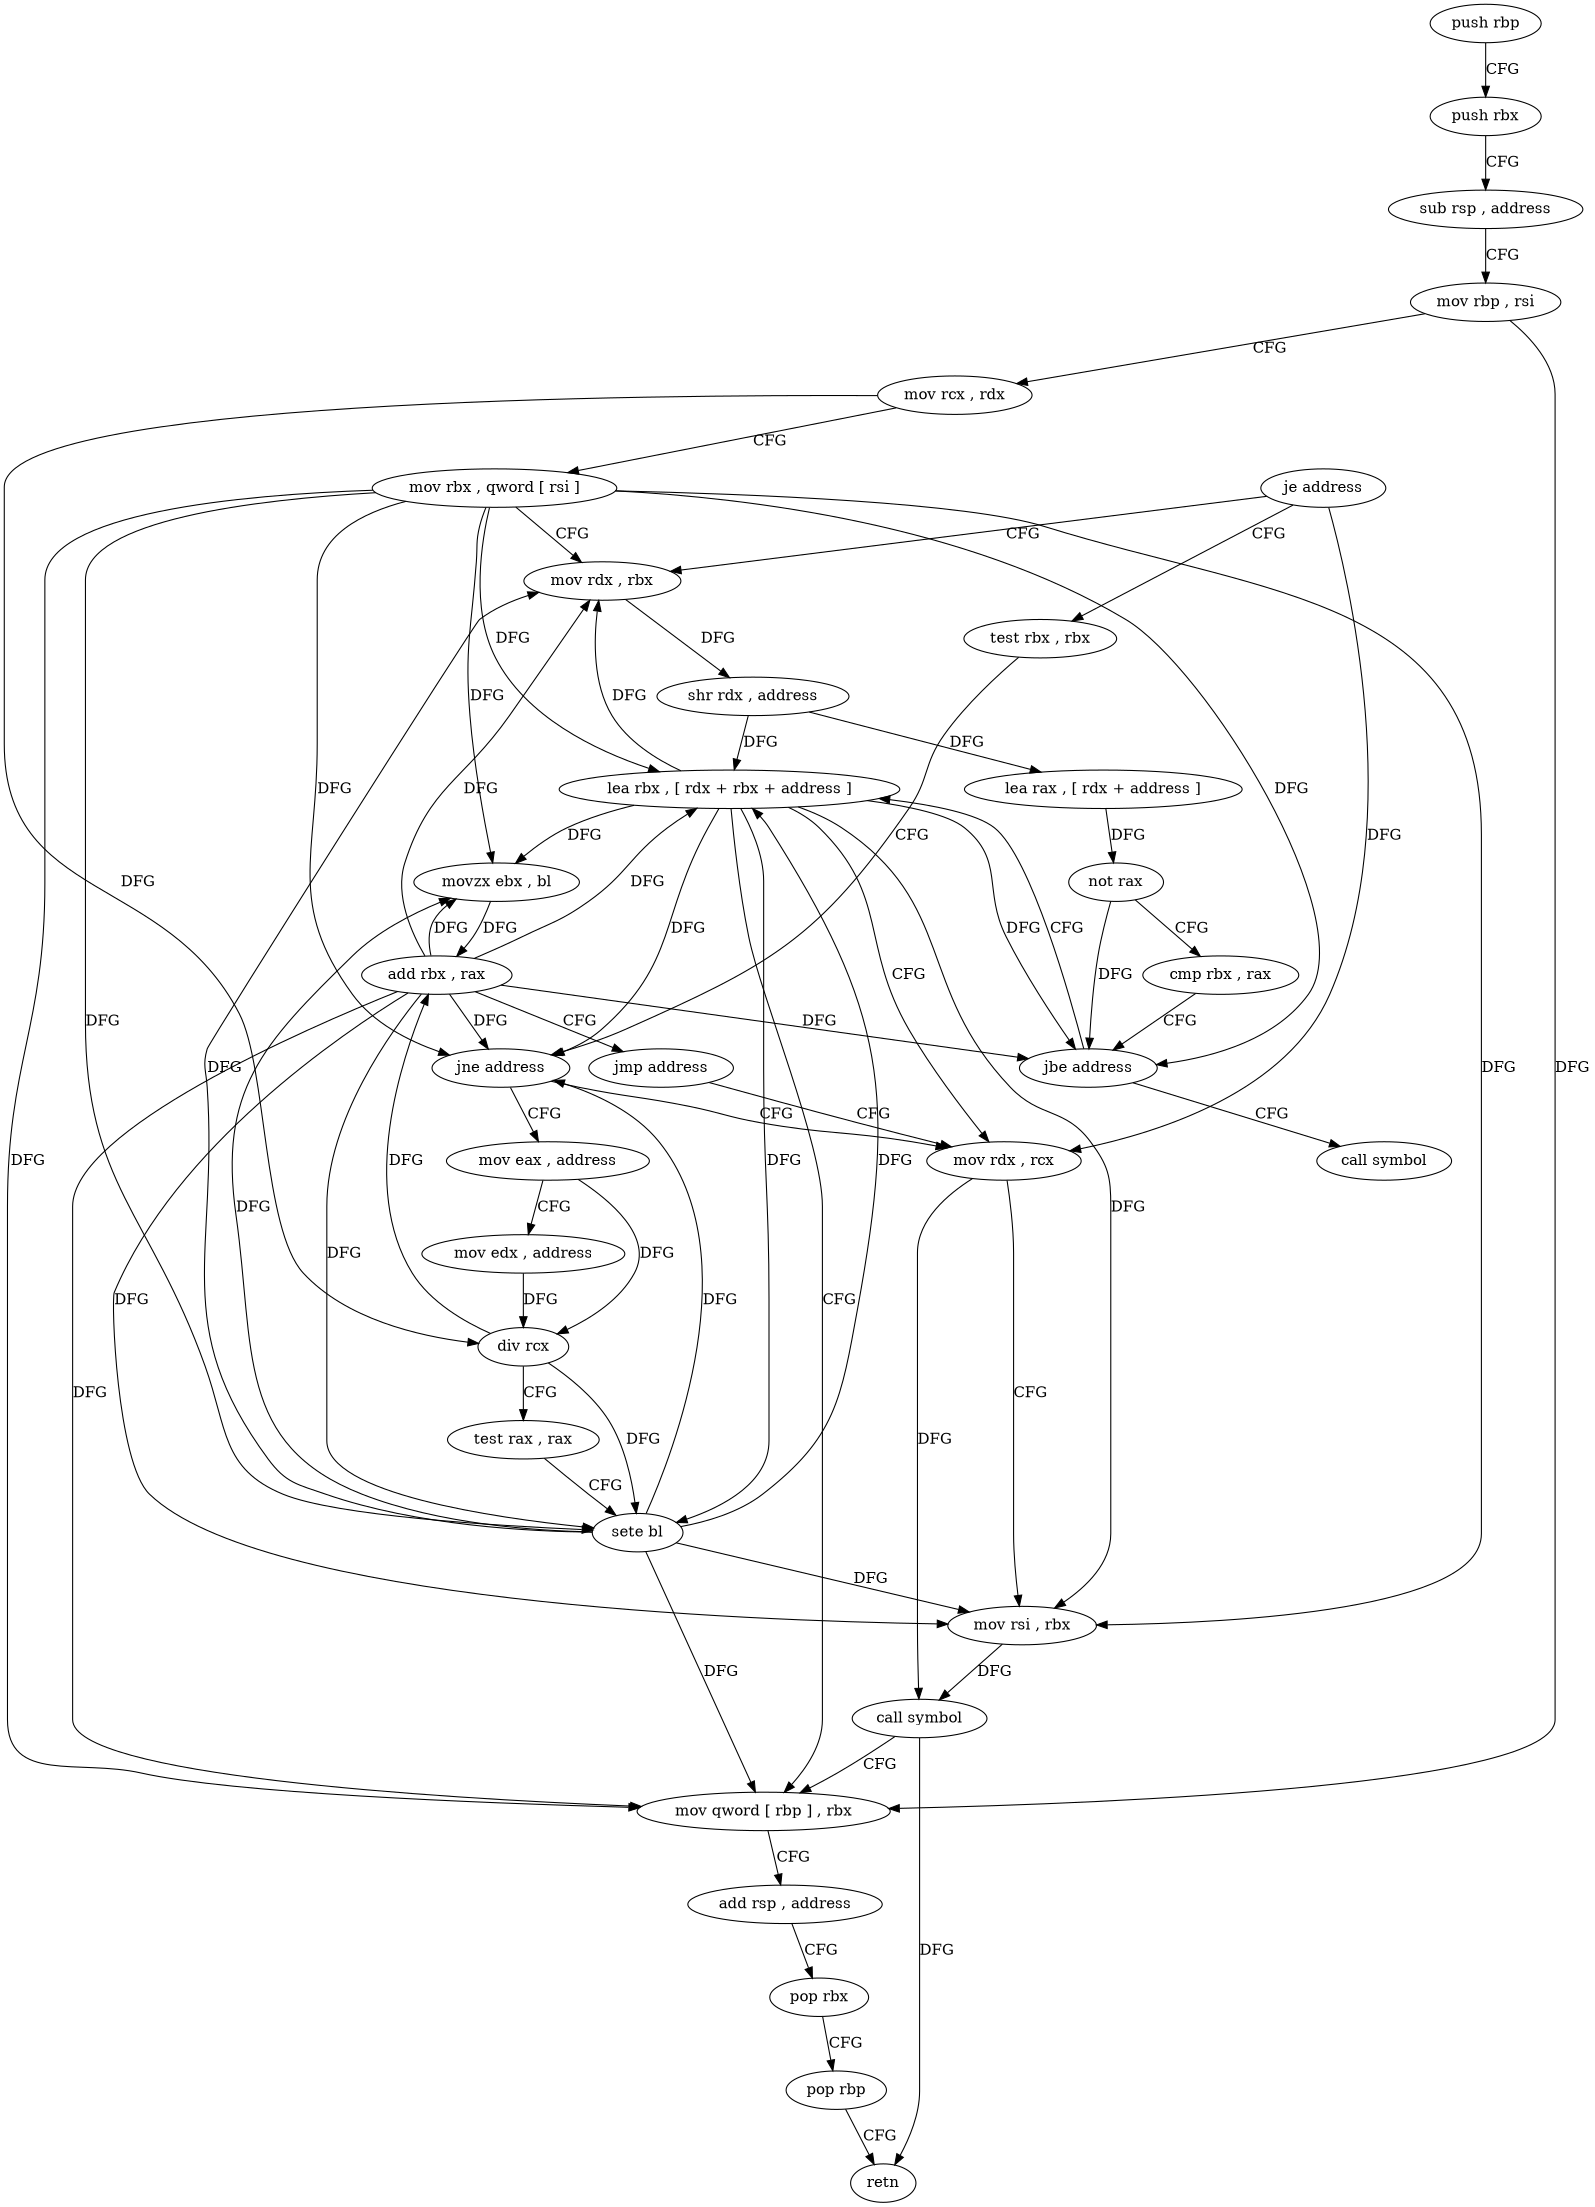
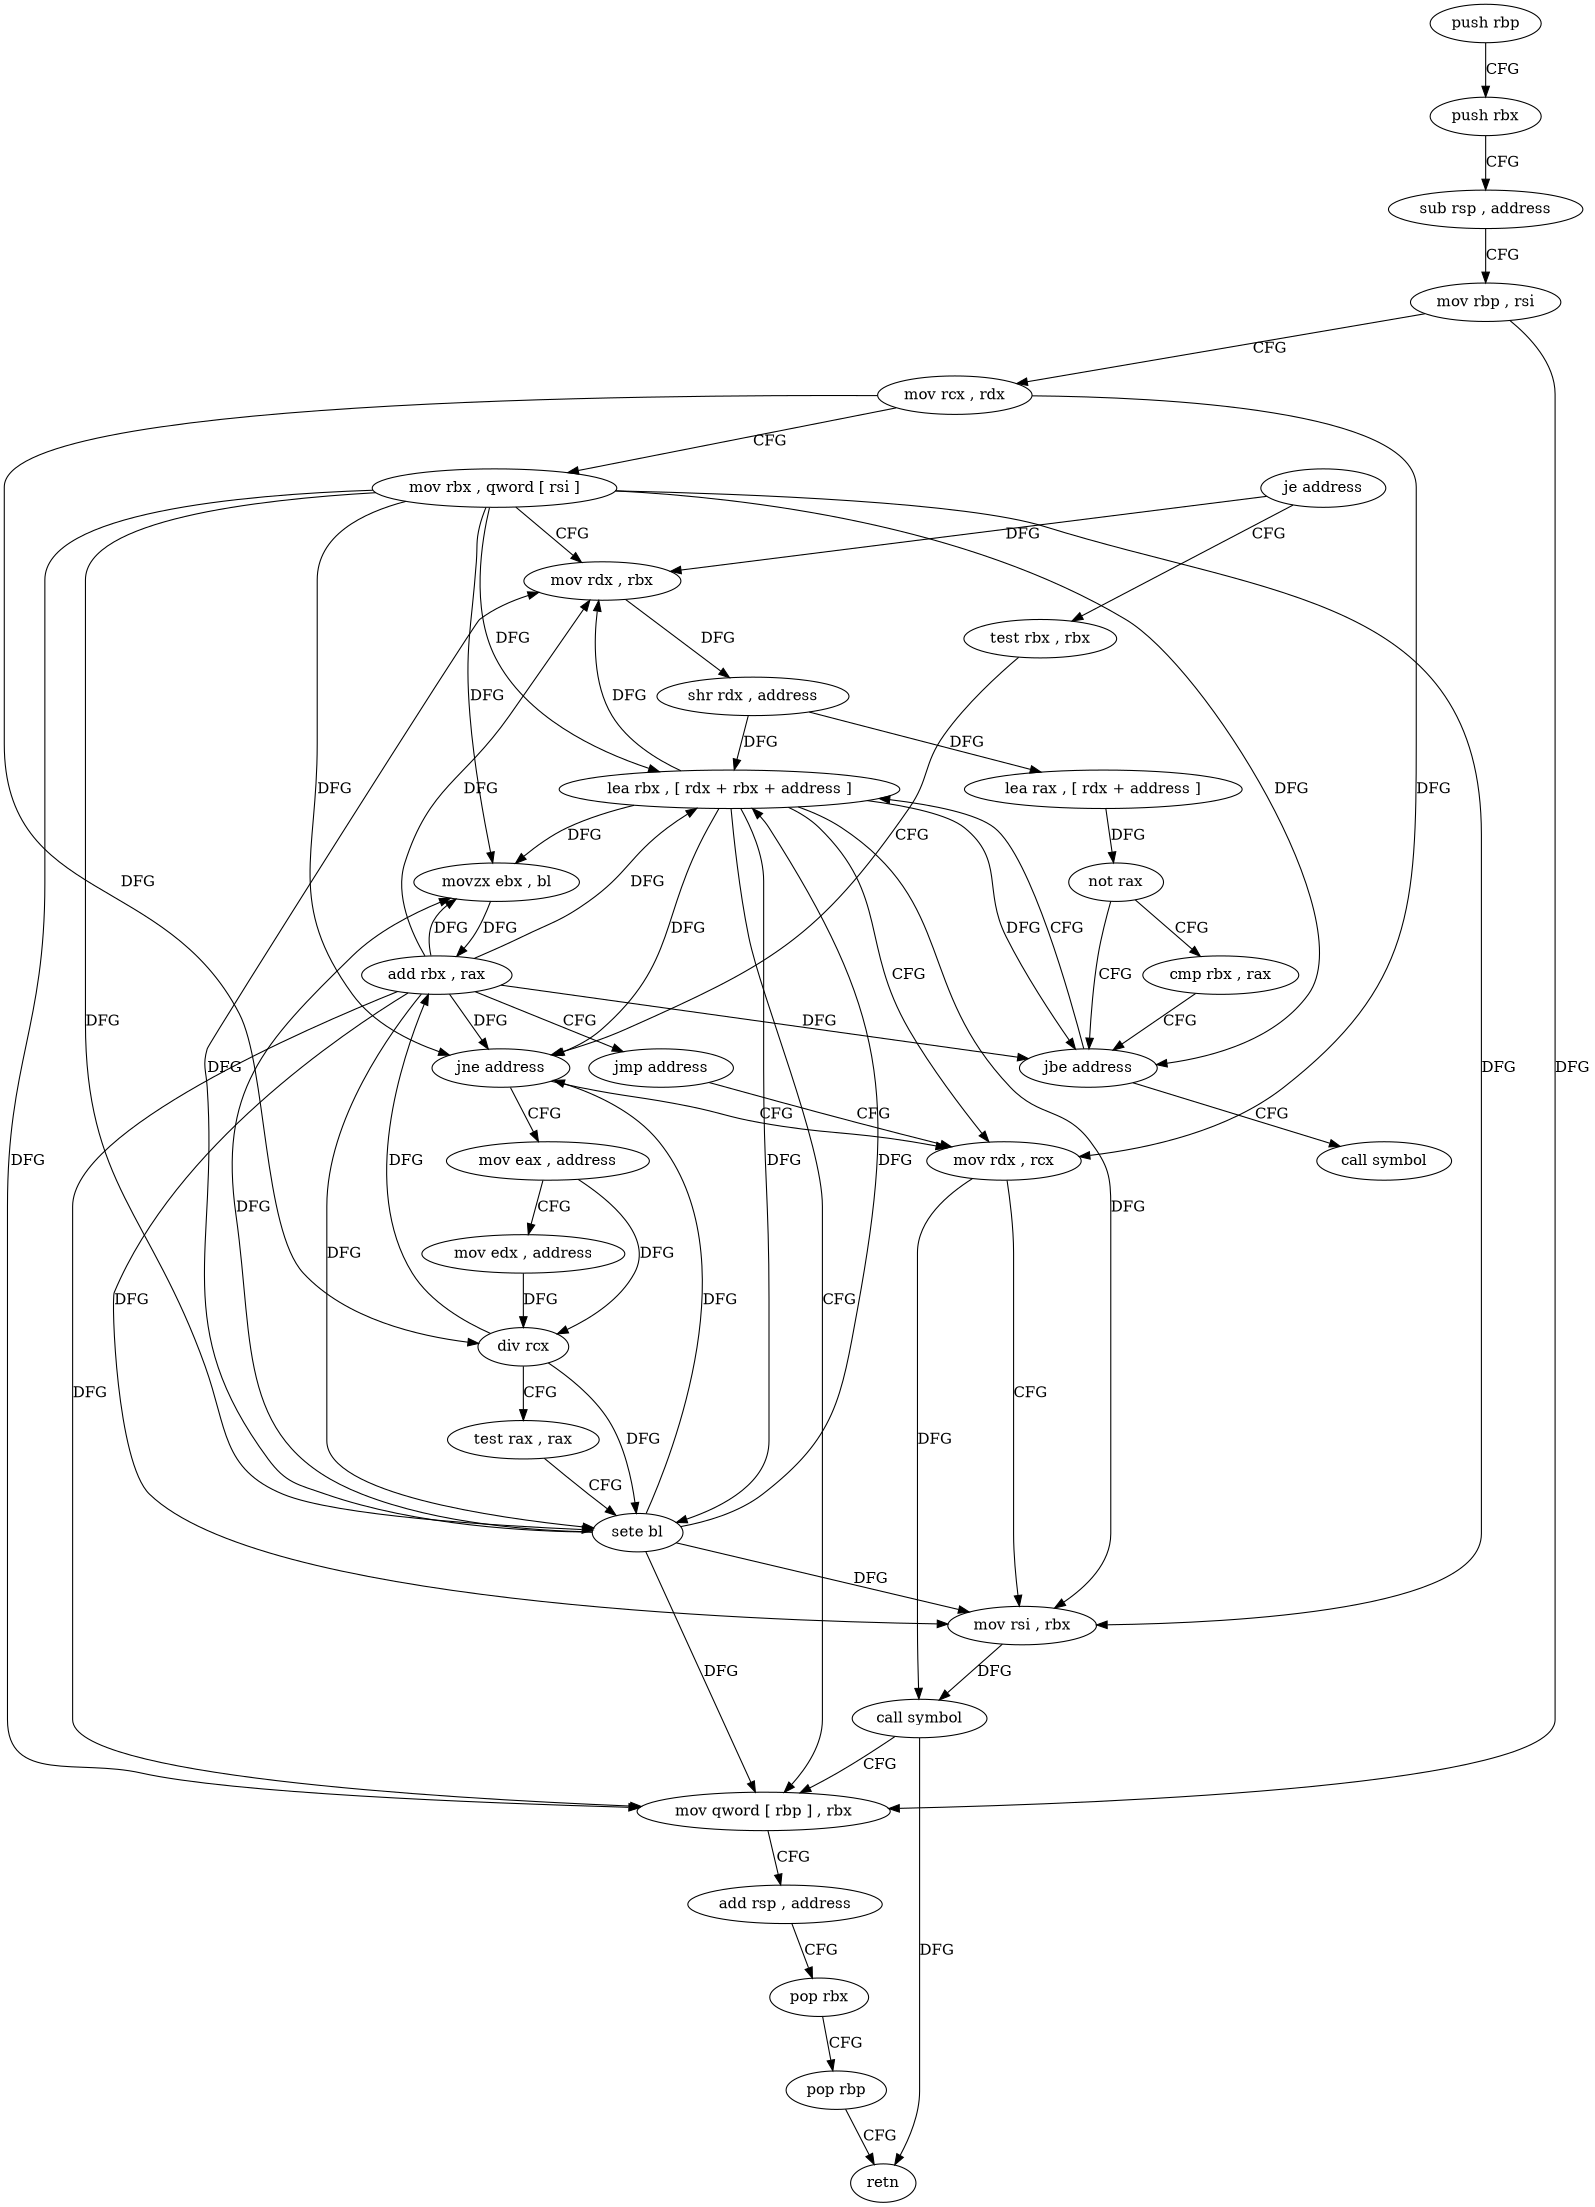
(1023, 535) -> (1023, 535)
(1356, 903) -> (1416, 707)
(1116, 975) -> (1116, 975)
